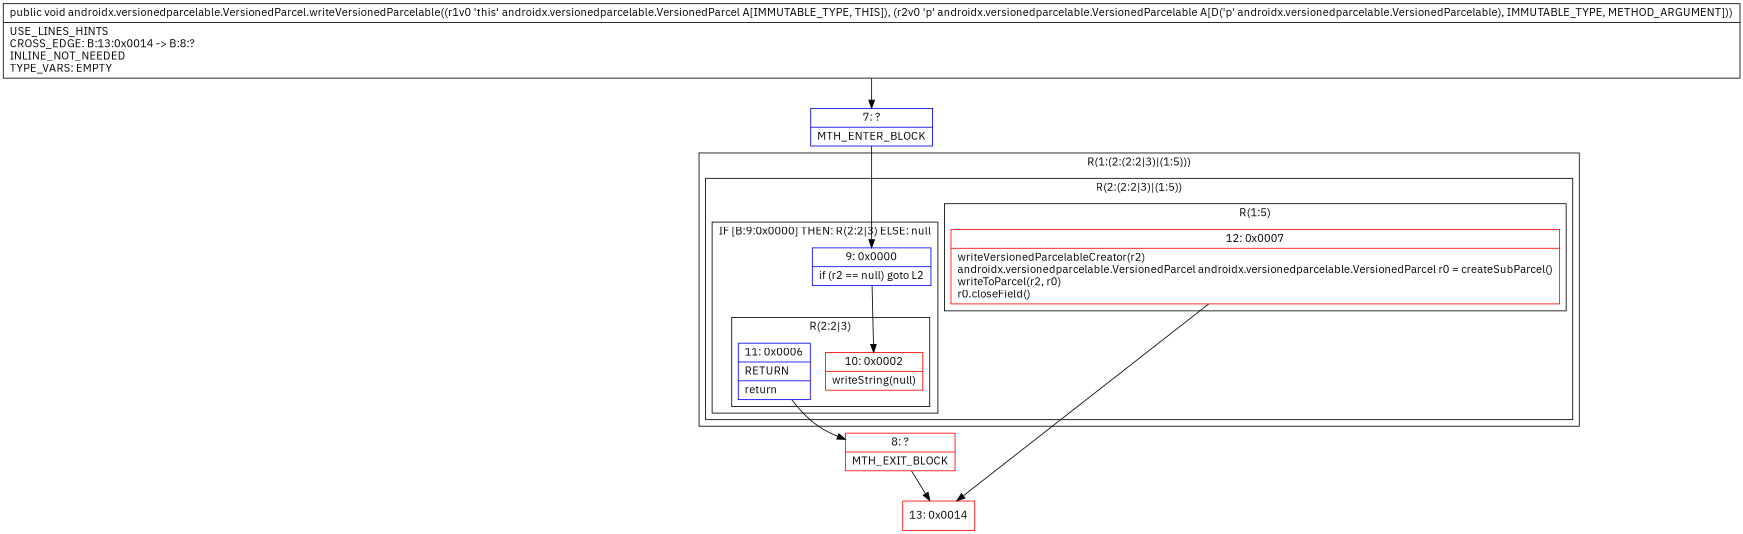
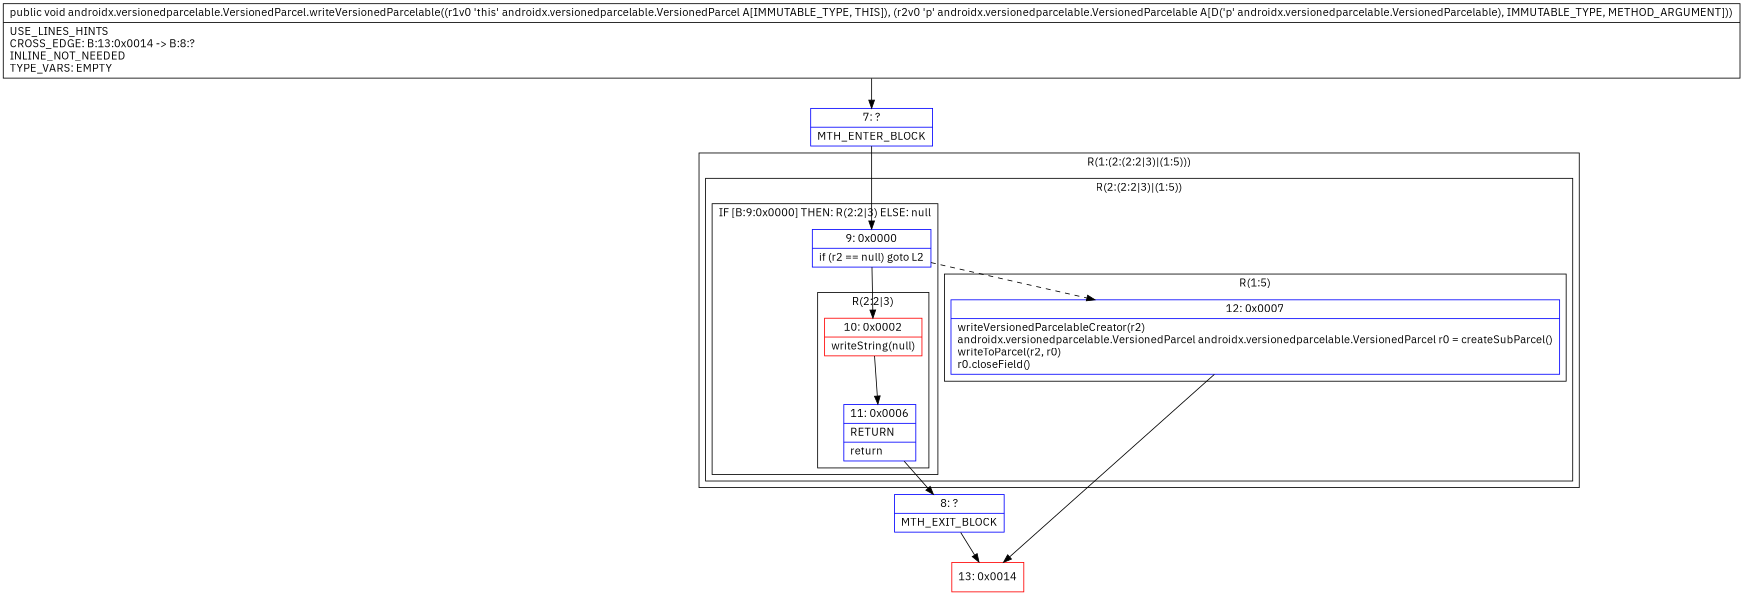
(1255, 267) -> (1255, 337)
none -> (1009, 280)
none -> (876, 376)
(900, 452) -> (949, 513)
